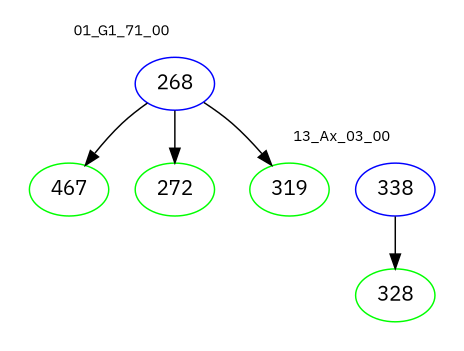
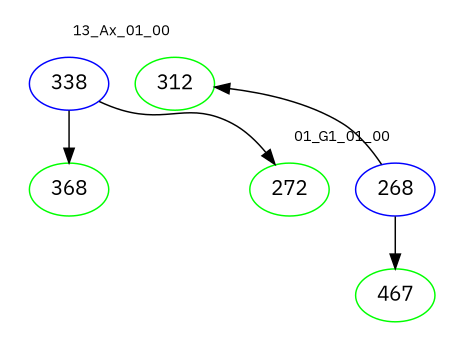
(122, 32) -> (342, 137)
(175, 129) -> (188, 113)
(342, 137) -> (122, 32)
(289, 190) -> (175, 84)
(395, 295) -> (69, 190)
